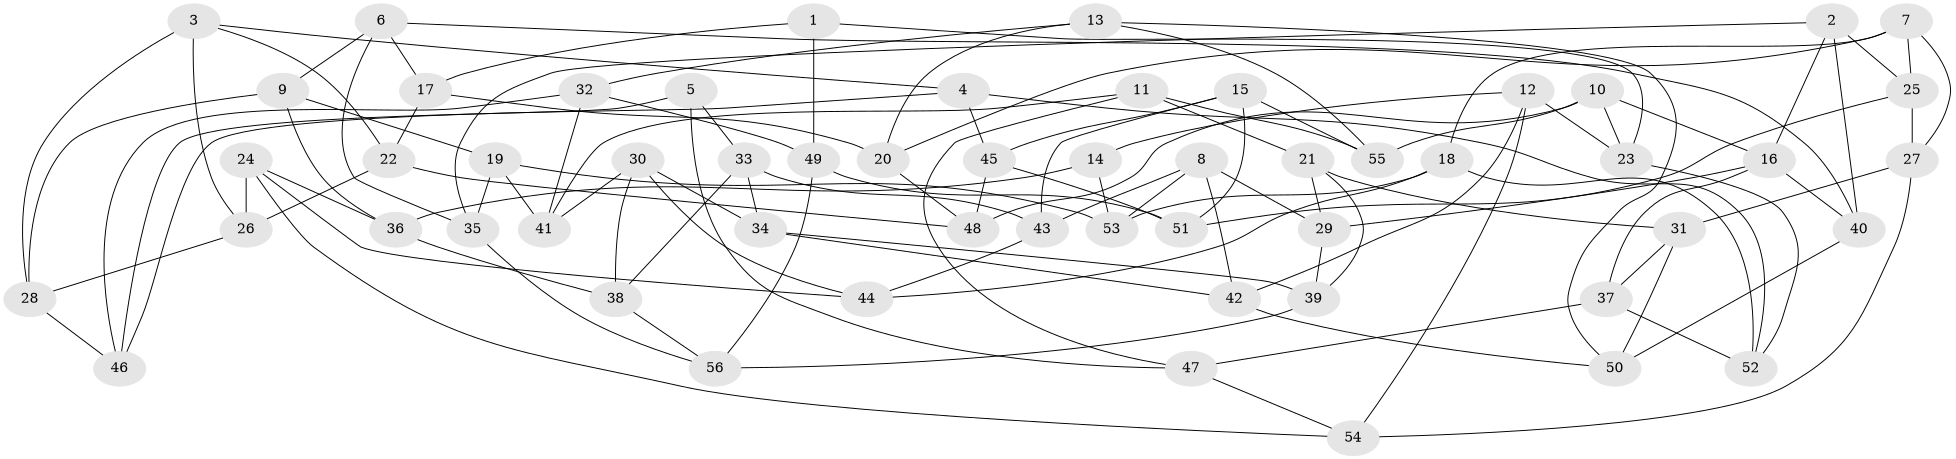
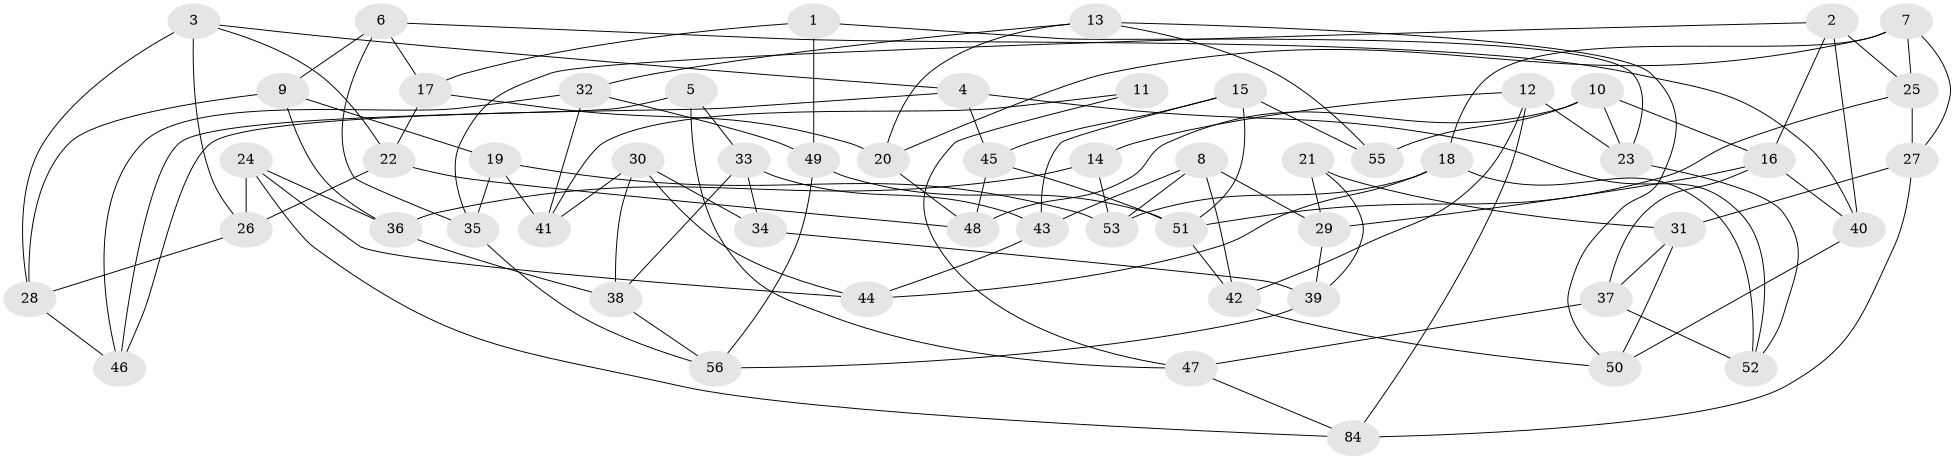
(1282, 125) -> none
(1231, 128) -> none
(998, 264) -> (1208, 264)
(1353, 438) -> (1353, 438)
